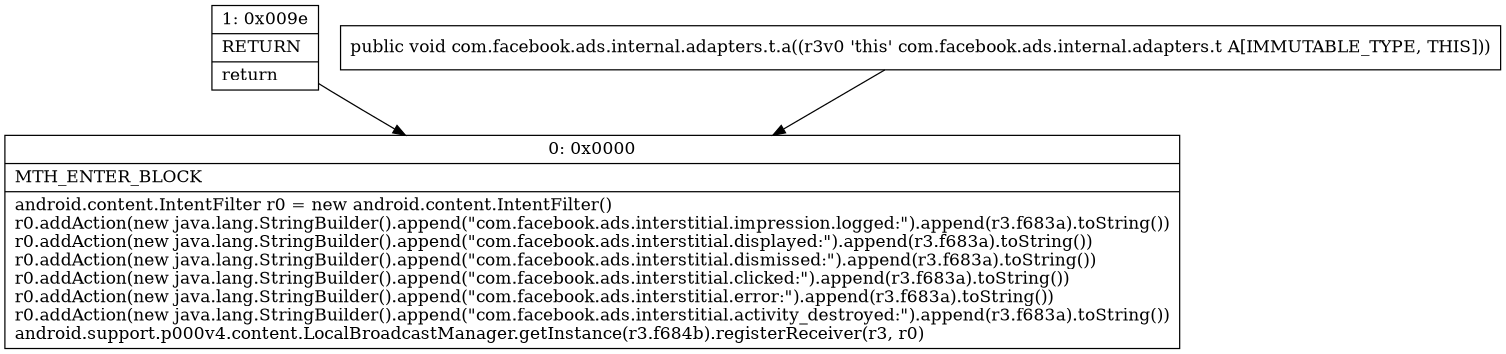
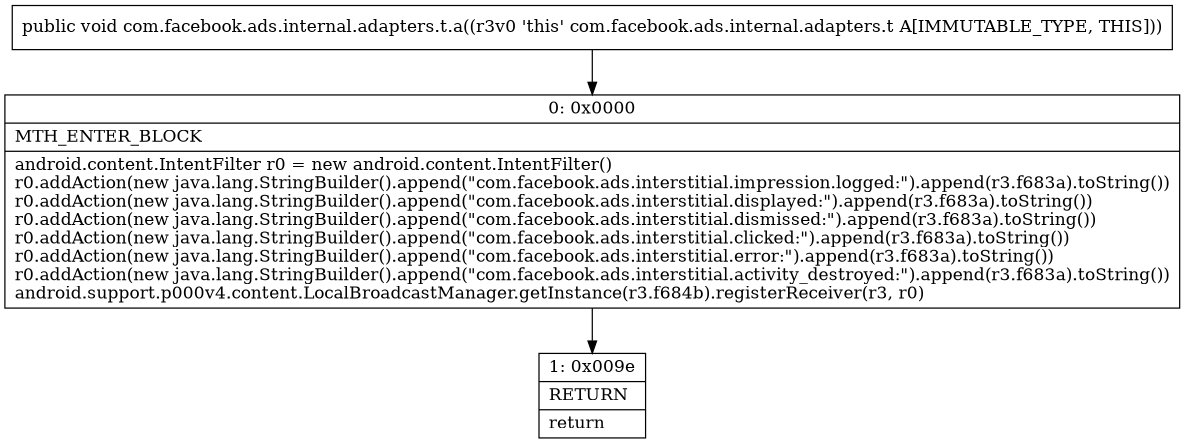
(357, 106) -> (592, 324)
